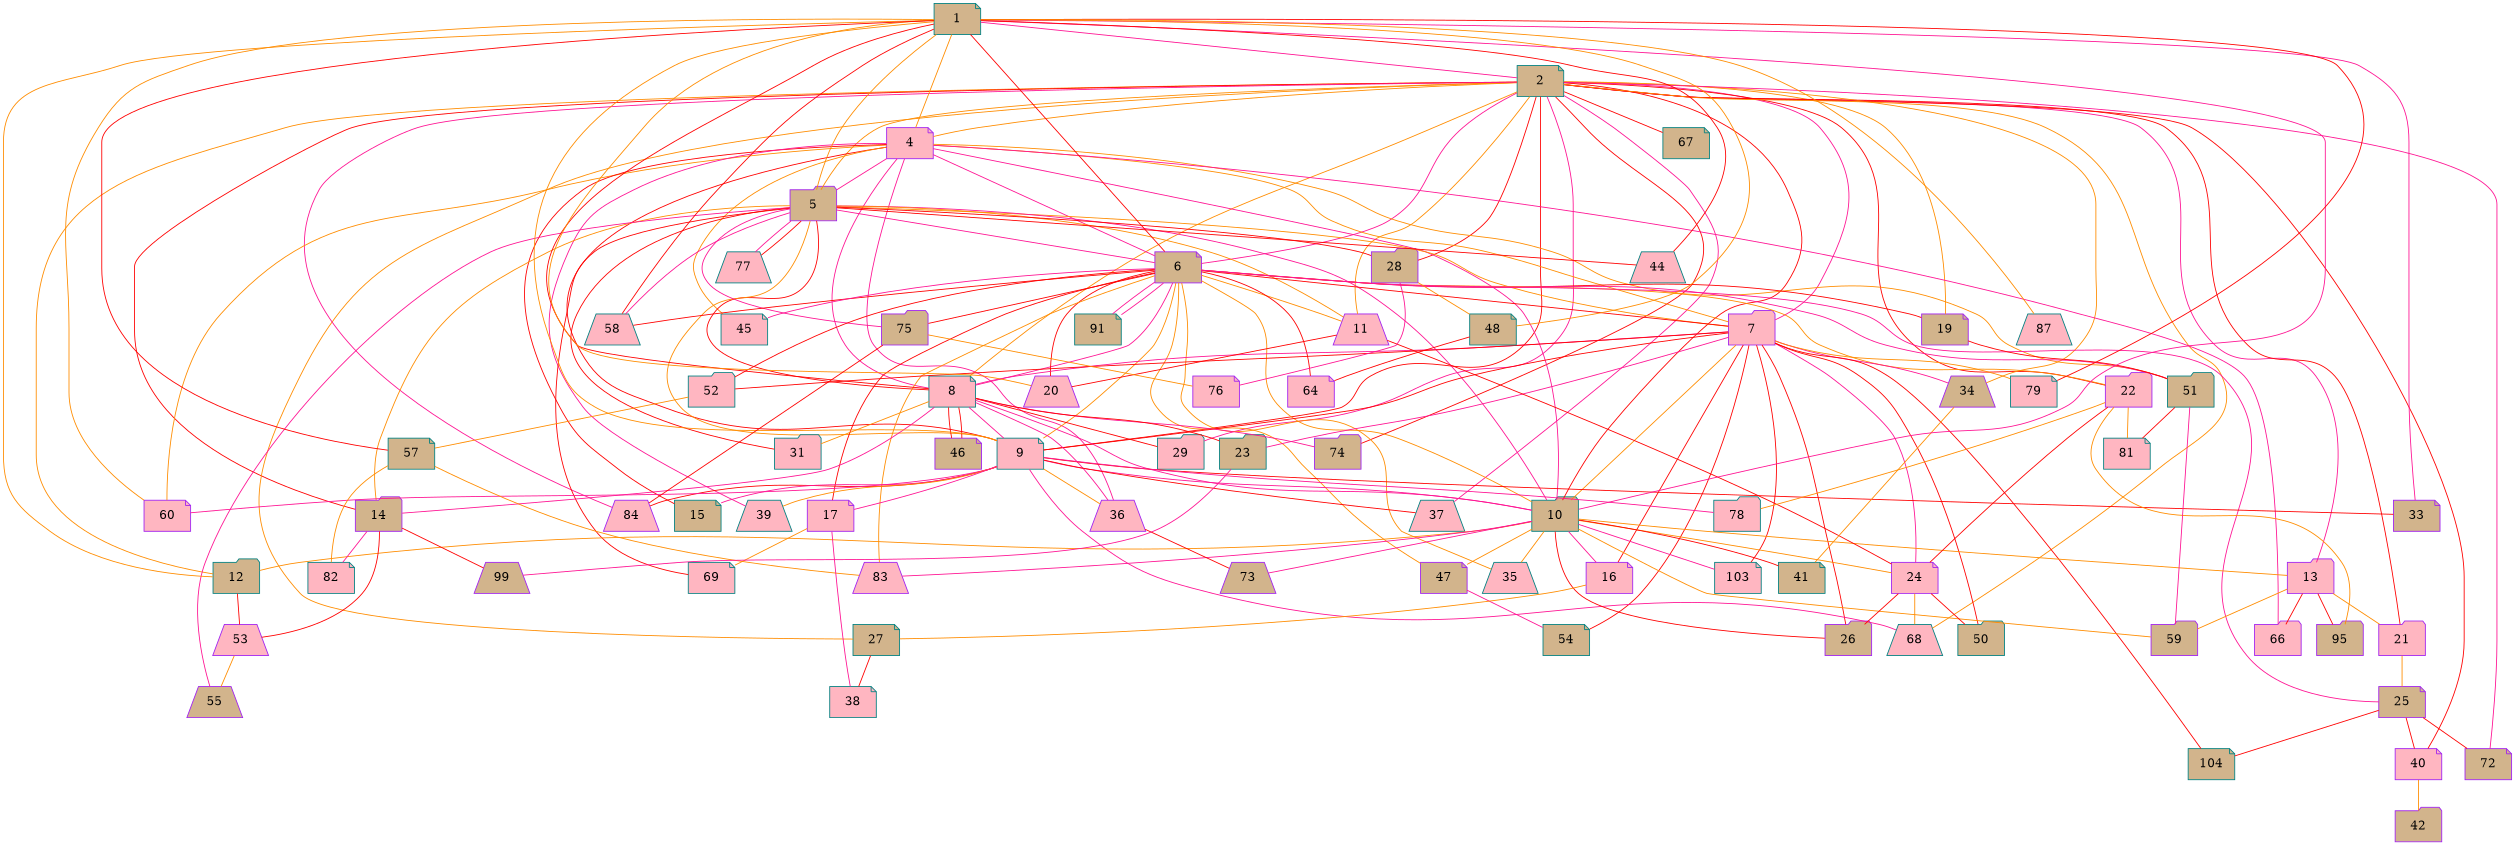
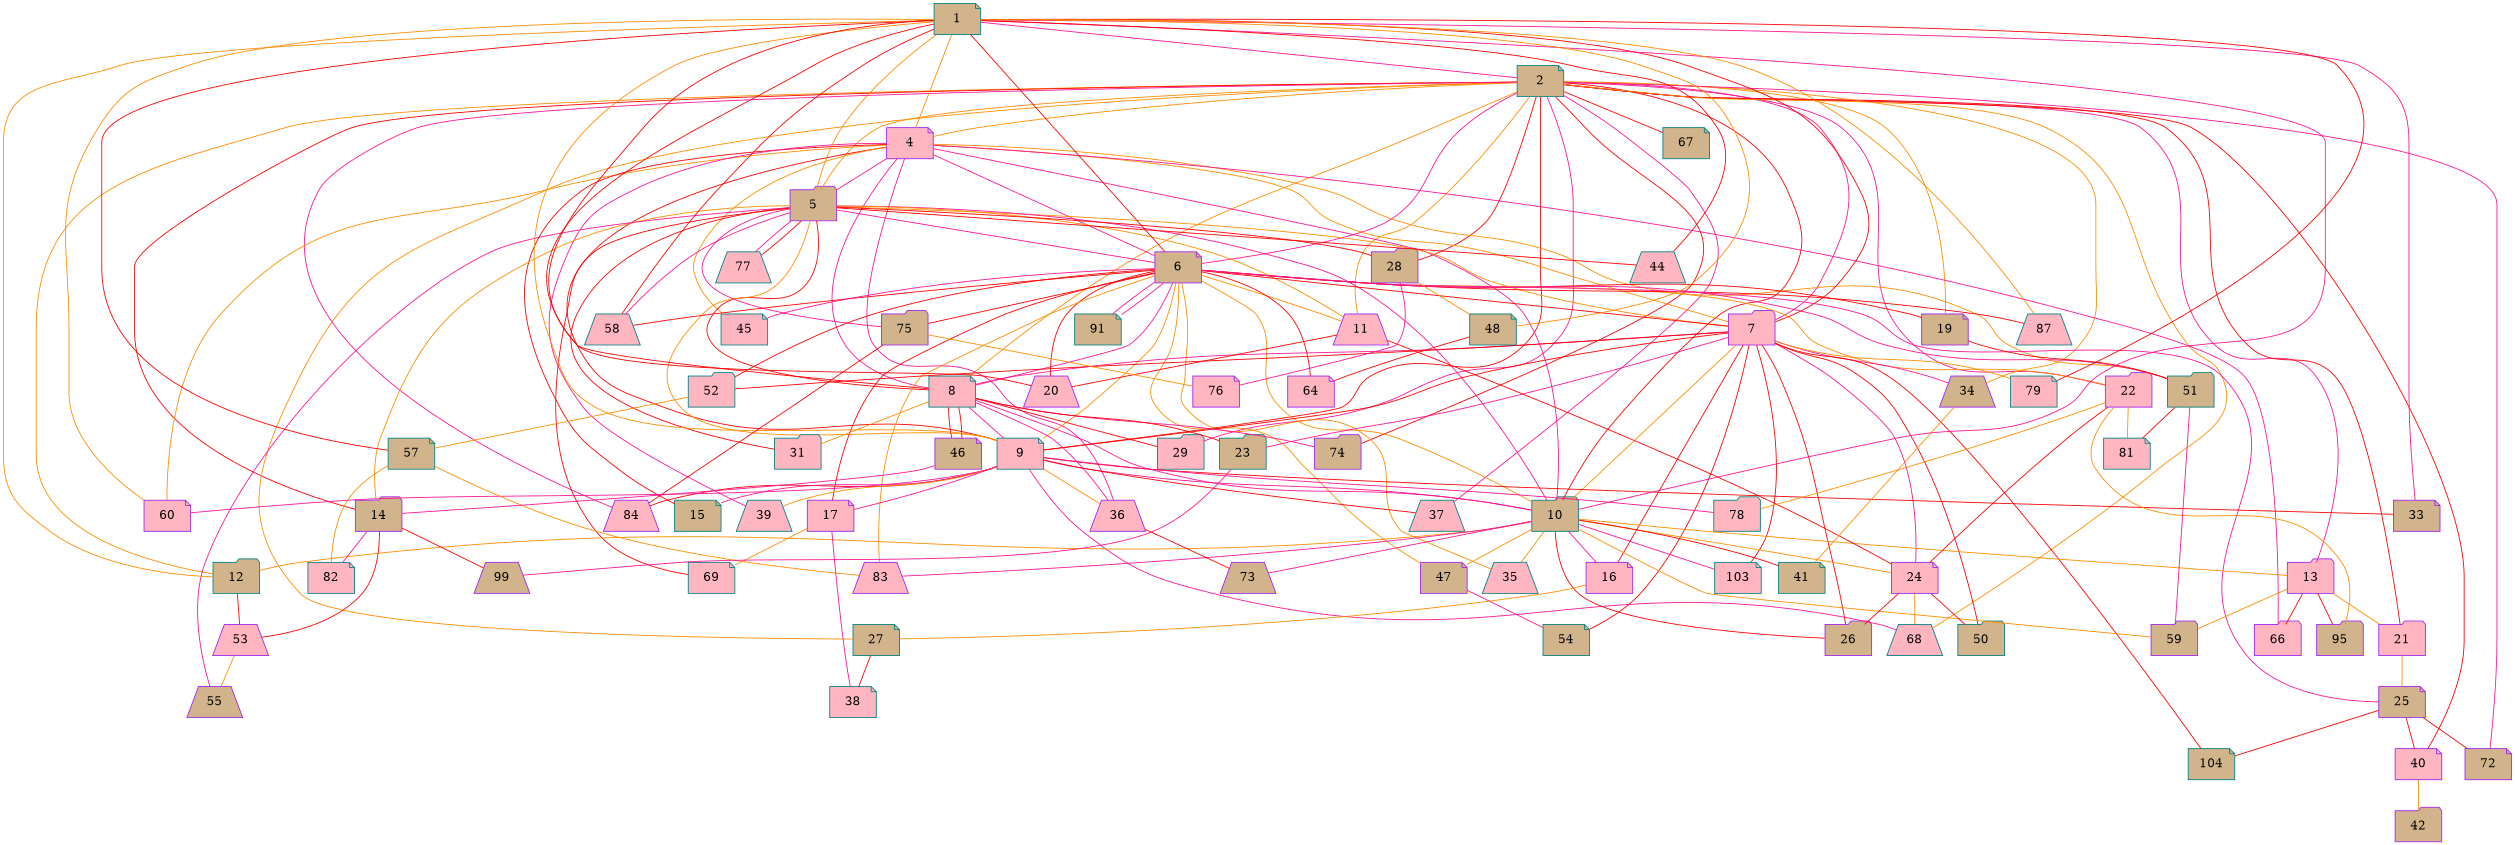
none -> (1671, 62)
(1877, 194) -> (1877, 194)
(583, 201) -> (583, 201)
none -> (1613, 291)
(691, 488) -> (562, 502)
